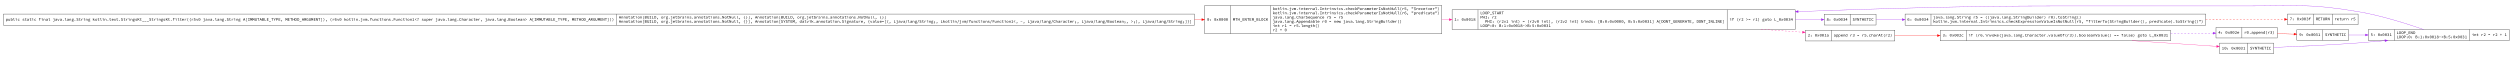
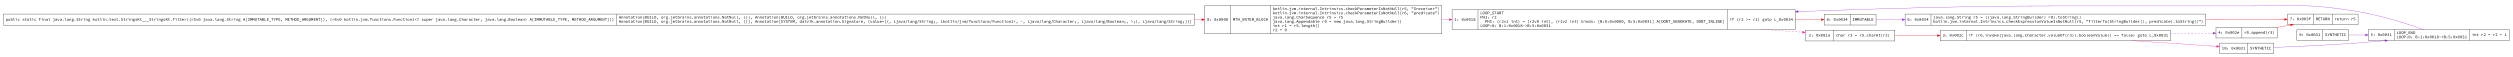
(1863, 19) -> (1863, 19)
(2245, 19) -> (2245, 19)
(1808, 20) -> (1808, 20)
(2286, 34) -> (2283, 26)
(1863, 35) -> (1863, 35)
